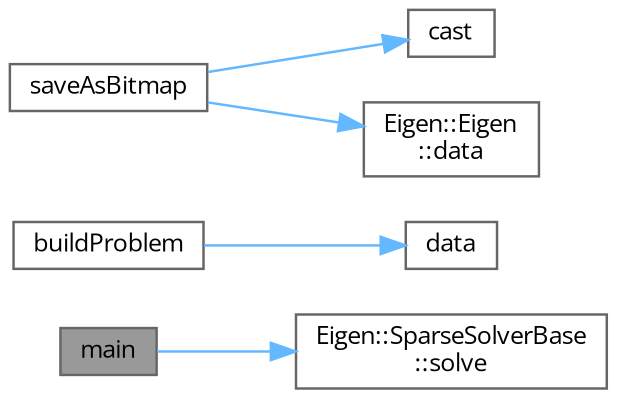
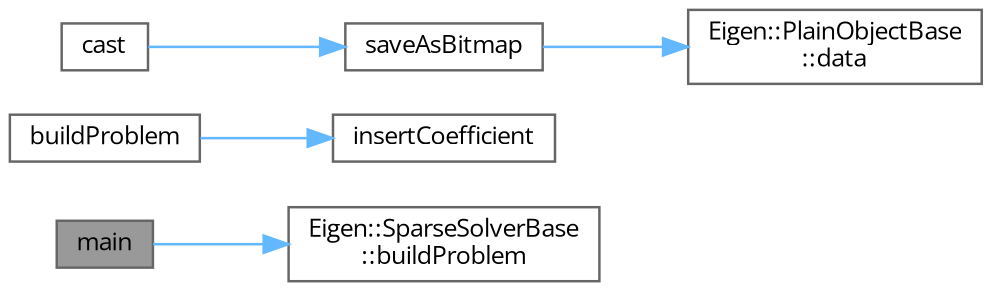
(296, 58) -> (234, 47)
(451, 139) -> (835, 47)
(451, 245) -> (444, 138)
(451, 352) -> (444, 244)
